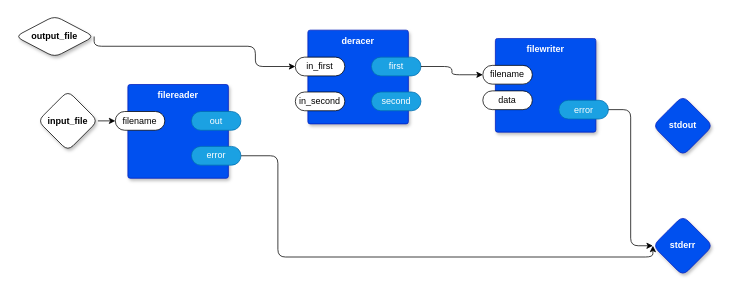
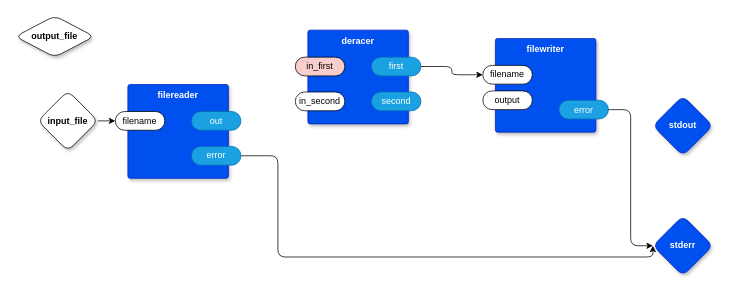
(196, 46) -> none
(320, 66) -> (320, 66)
(507, 100) -> (507, 100)
